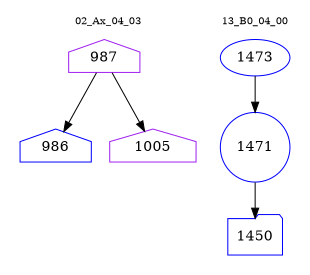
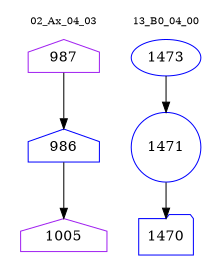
(126, 97) -> (64, 185)
(255, 237) -> (166, 237)
